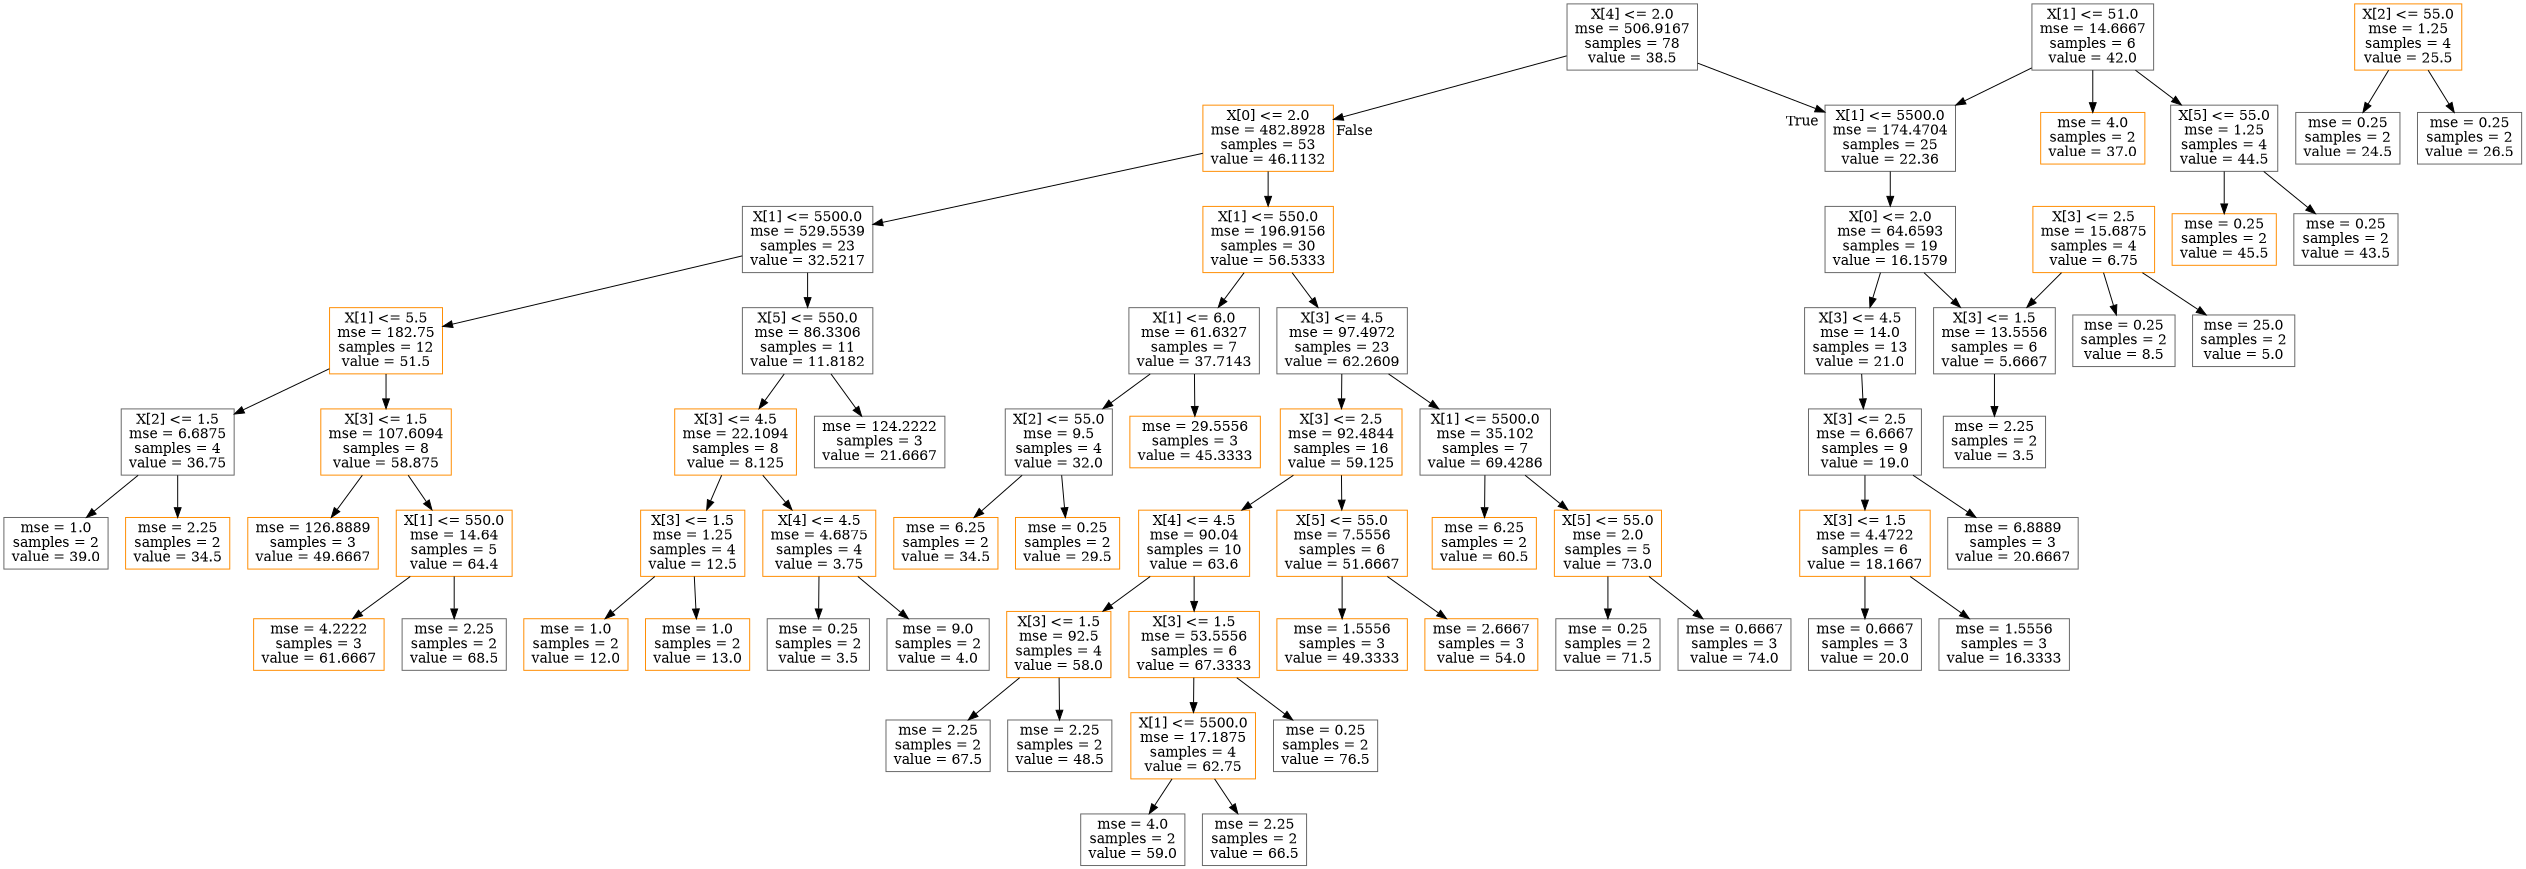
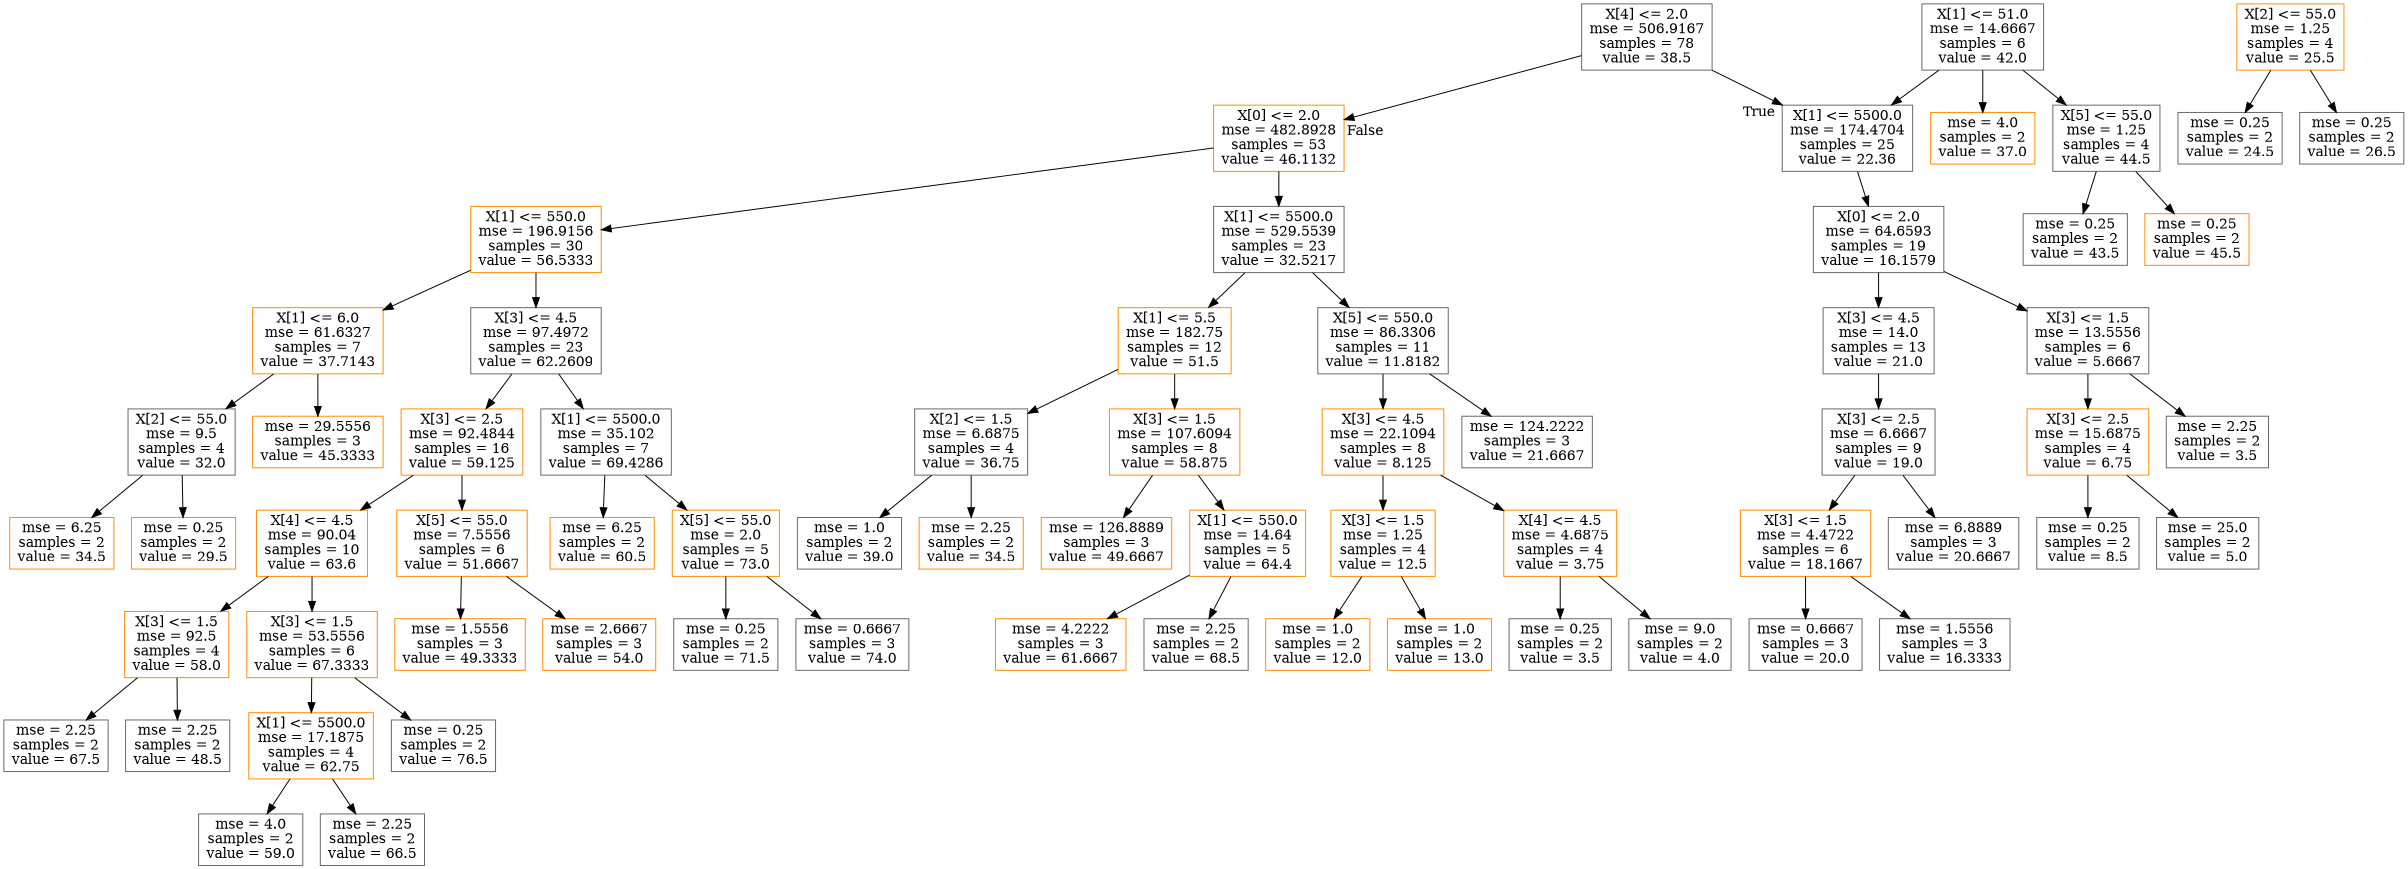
(2048, 287) -> (2088, 386)
(1194, 341) -> (318, 341)
